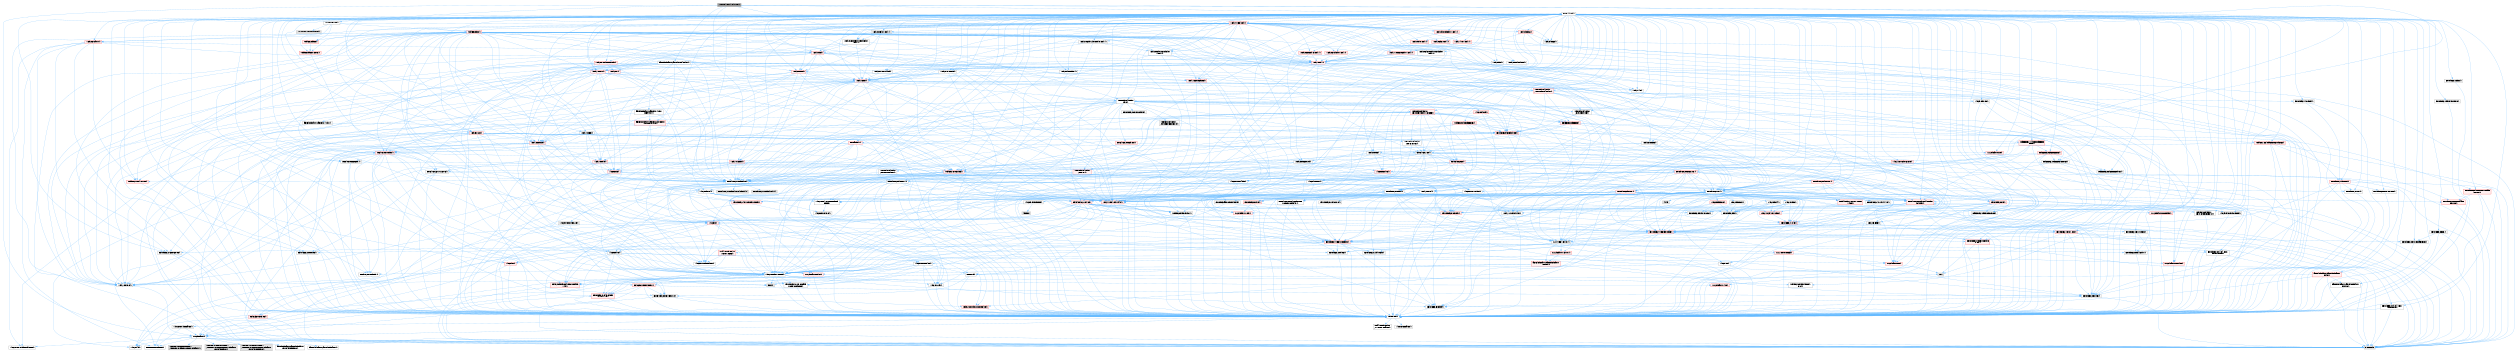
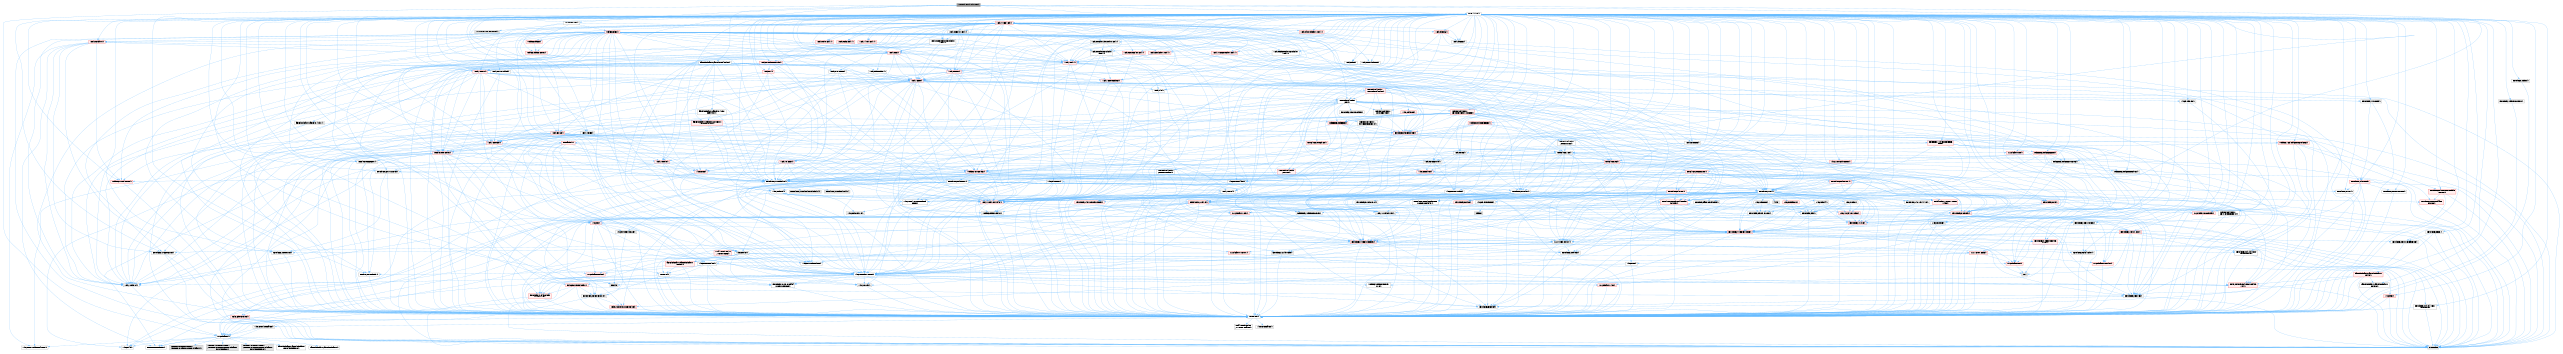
(2230, 213) -> none
(622, 241) -> (610, 227)
